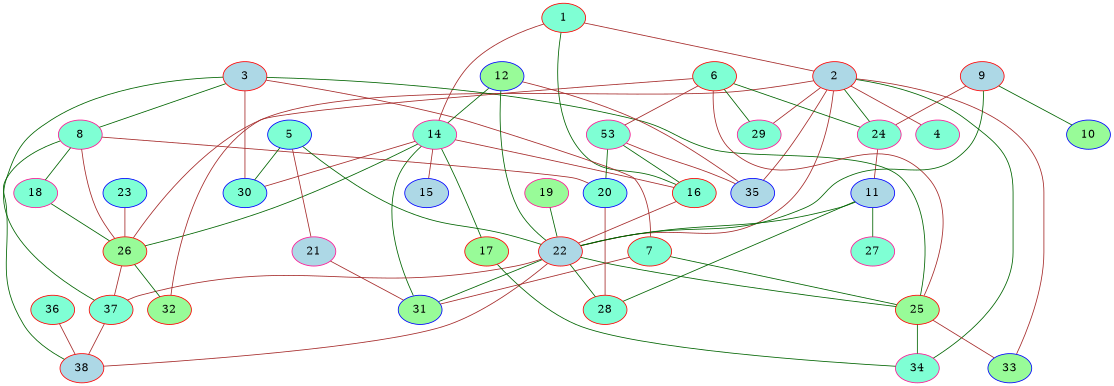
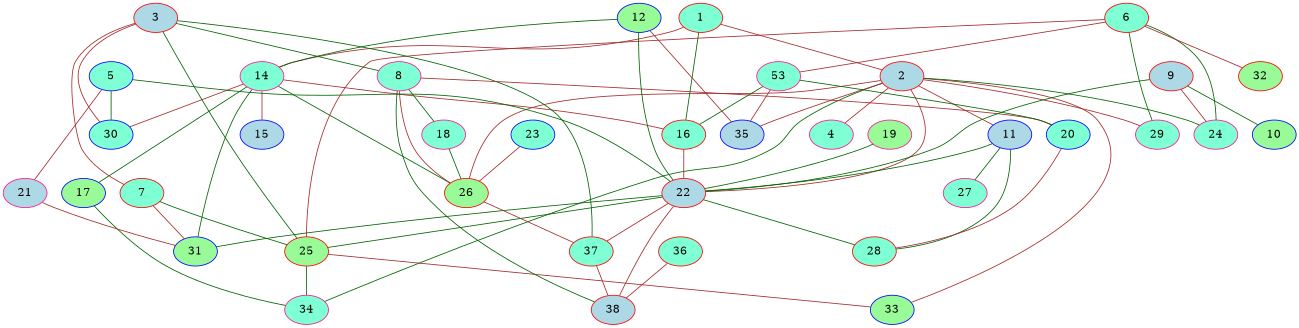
(876, 160) -> (939, 97)
(487, 251) -> (84, 193)
(147, 281) -> none
